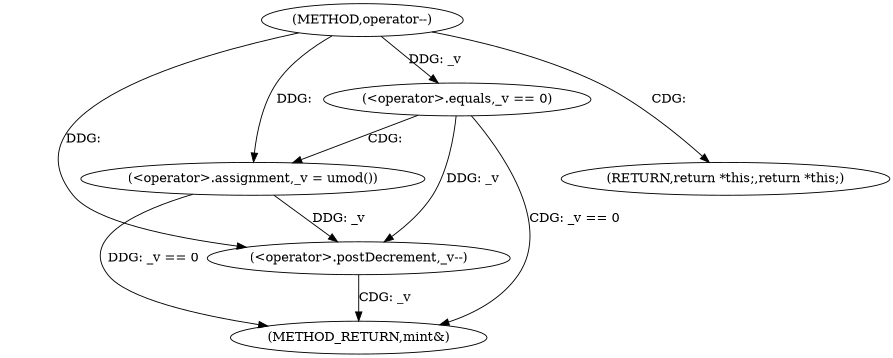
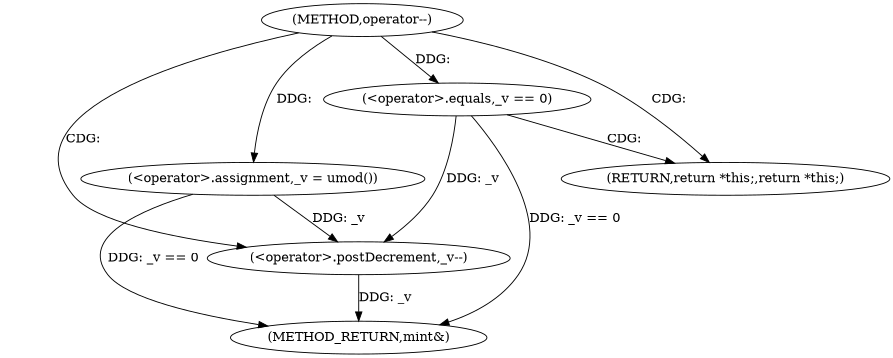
(435, 60) -> (435, 60)
(360, 137) -> (586, 138)
(85, 139) -> (85, 139)
(575, 219) -> (575, 219)
(385, 298) -> (385, 298)
